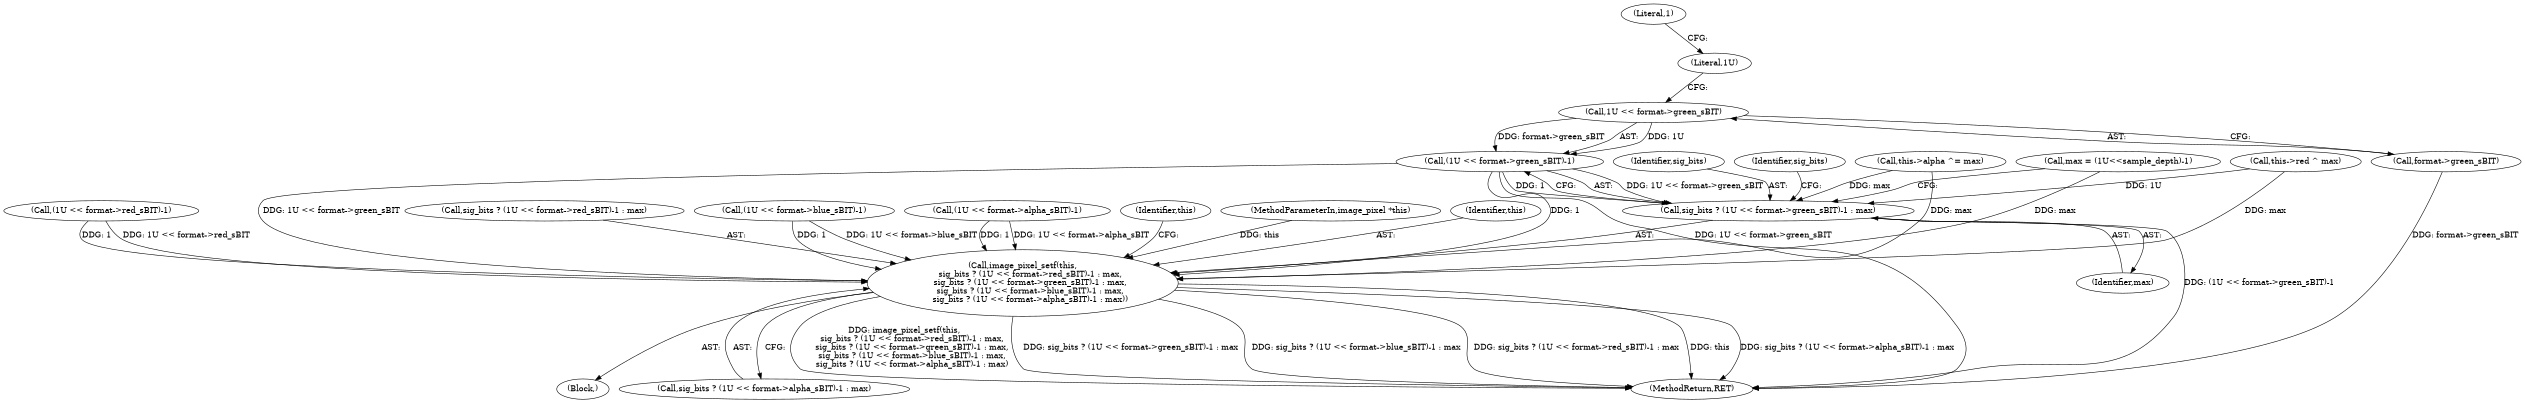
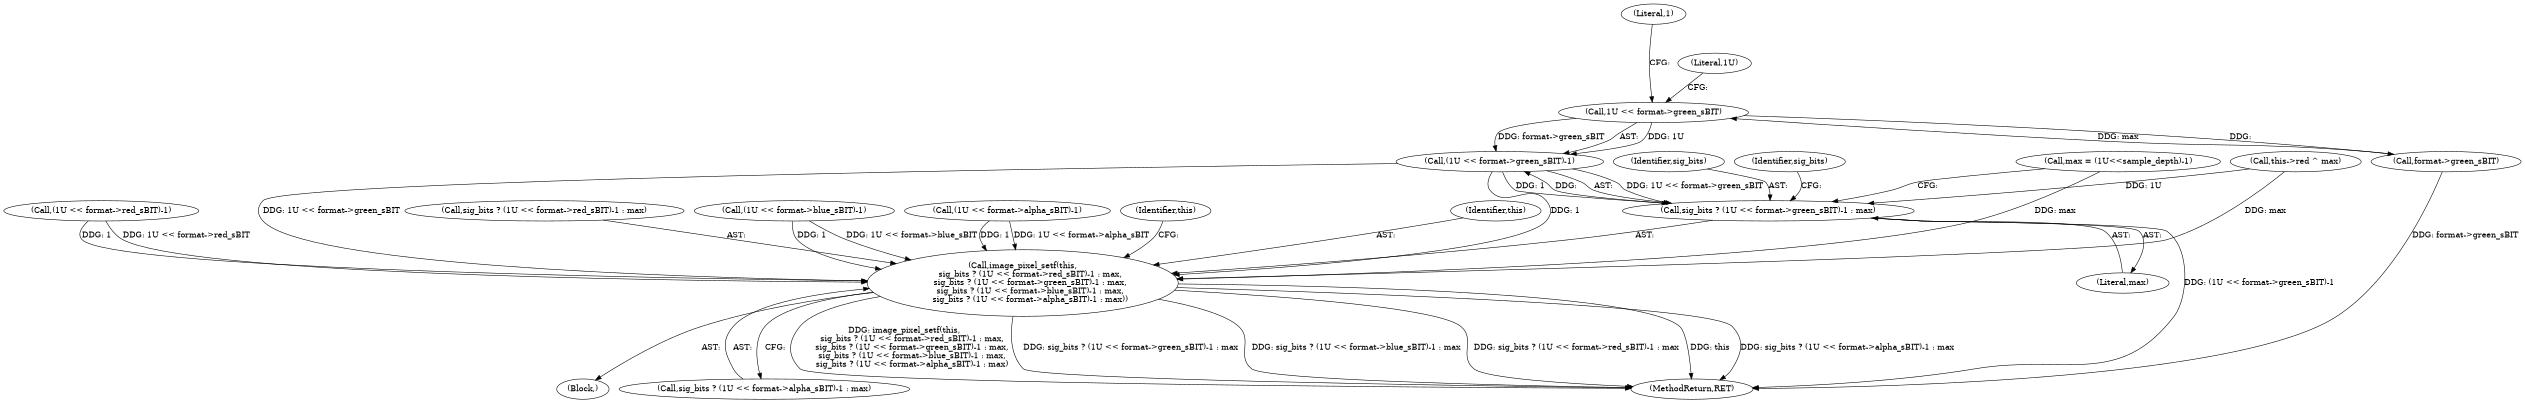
(1682, 37) -> (1649, 60)
(2118, 137) -> (2118, 137)
(2242, 137) -> (2242, 137)
(1931, 162) -> none
(1567, 186) -> (1567, 186)
(1331, 211) -> none
(1834, 252) -> none
(2123, 283) -> (2123, 283)
